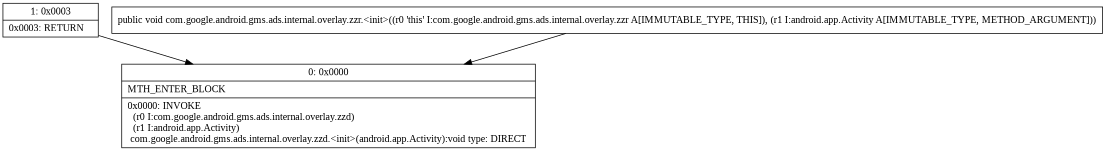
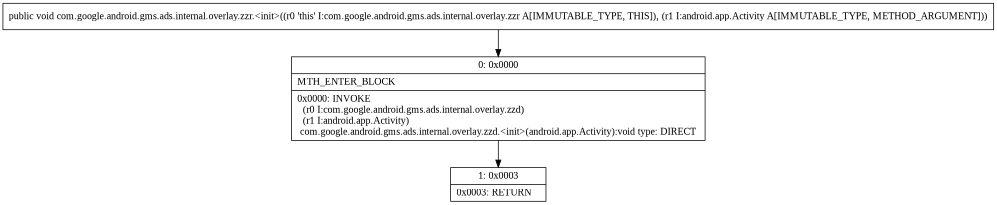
(142, 49) -> (498, 150)
